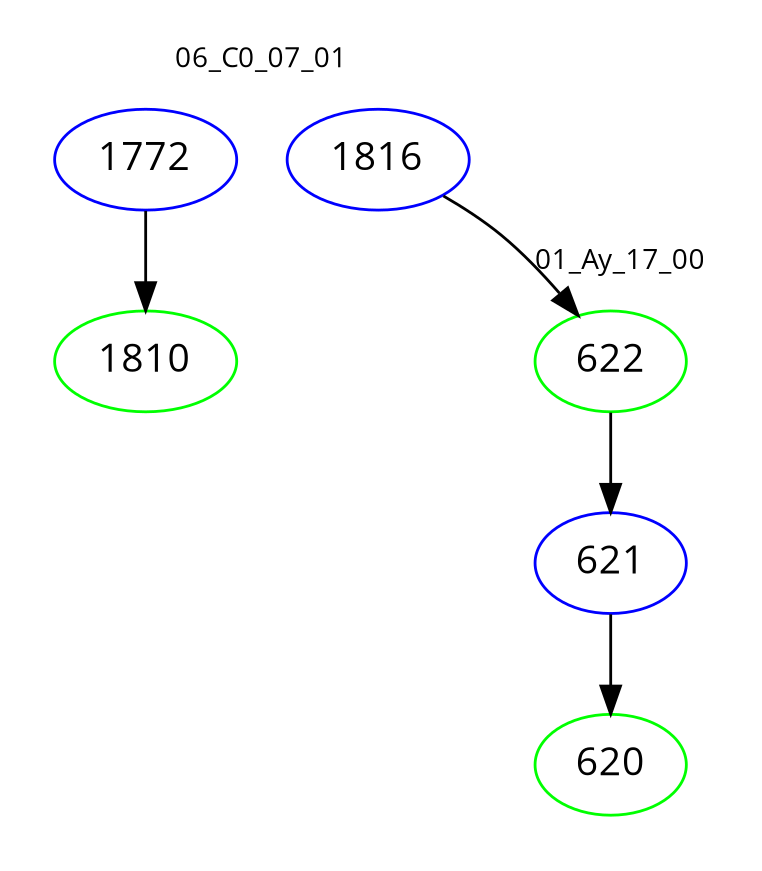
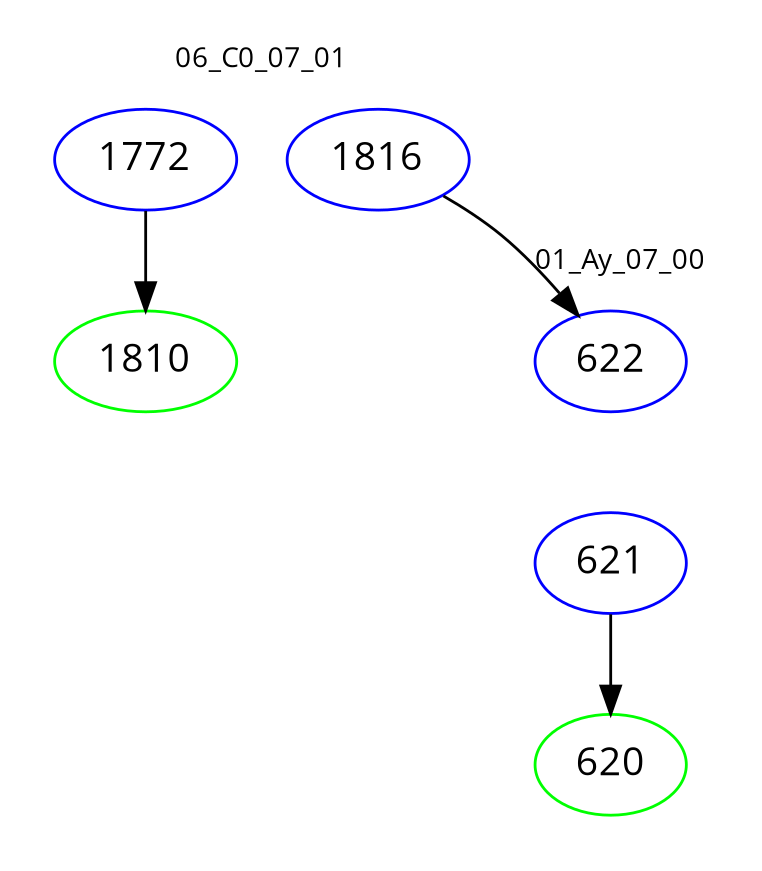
(621, 262) -> (621, 262)
(611, 361) -> (611, 361)
(611, 448) -> none
